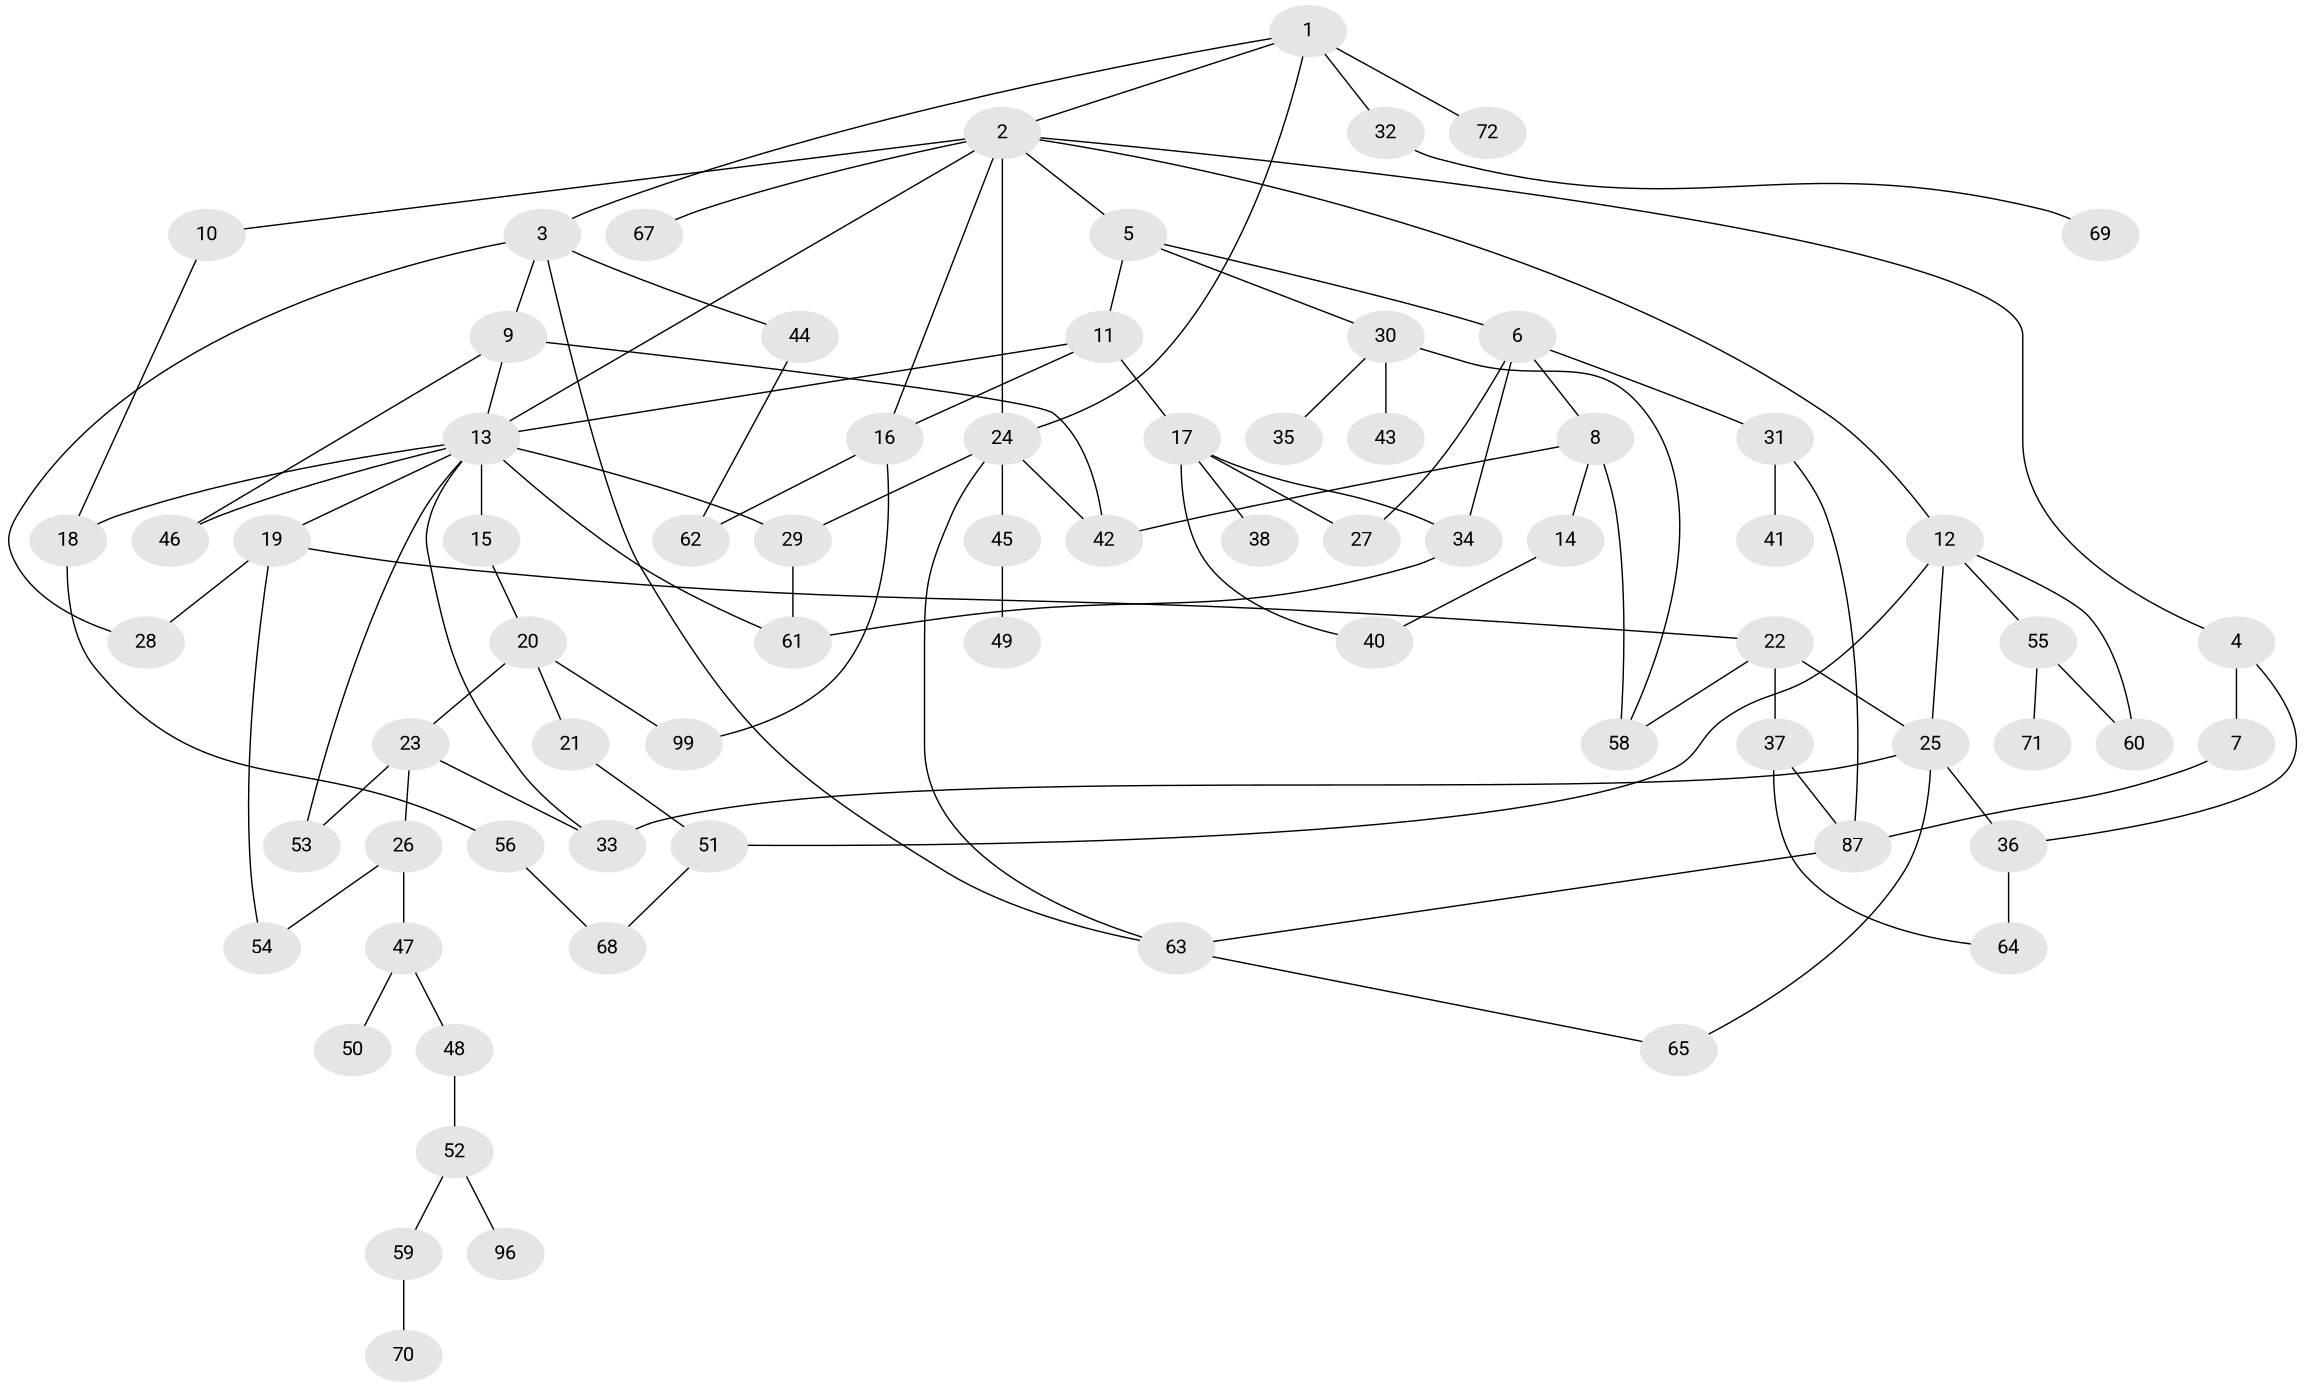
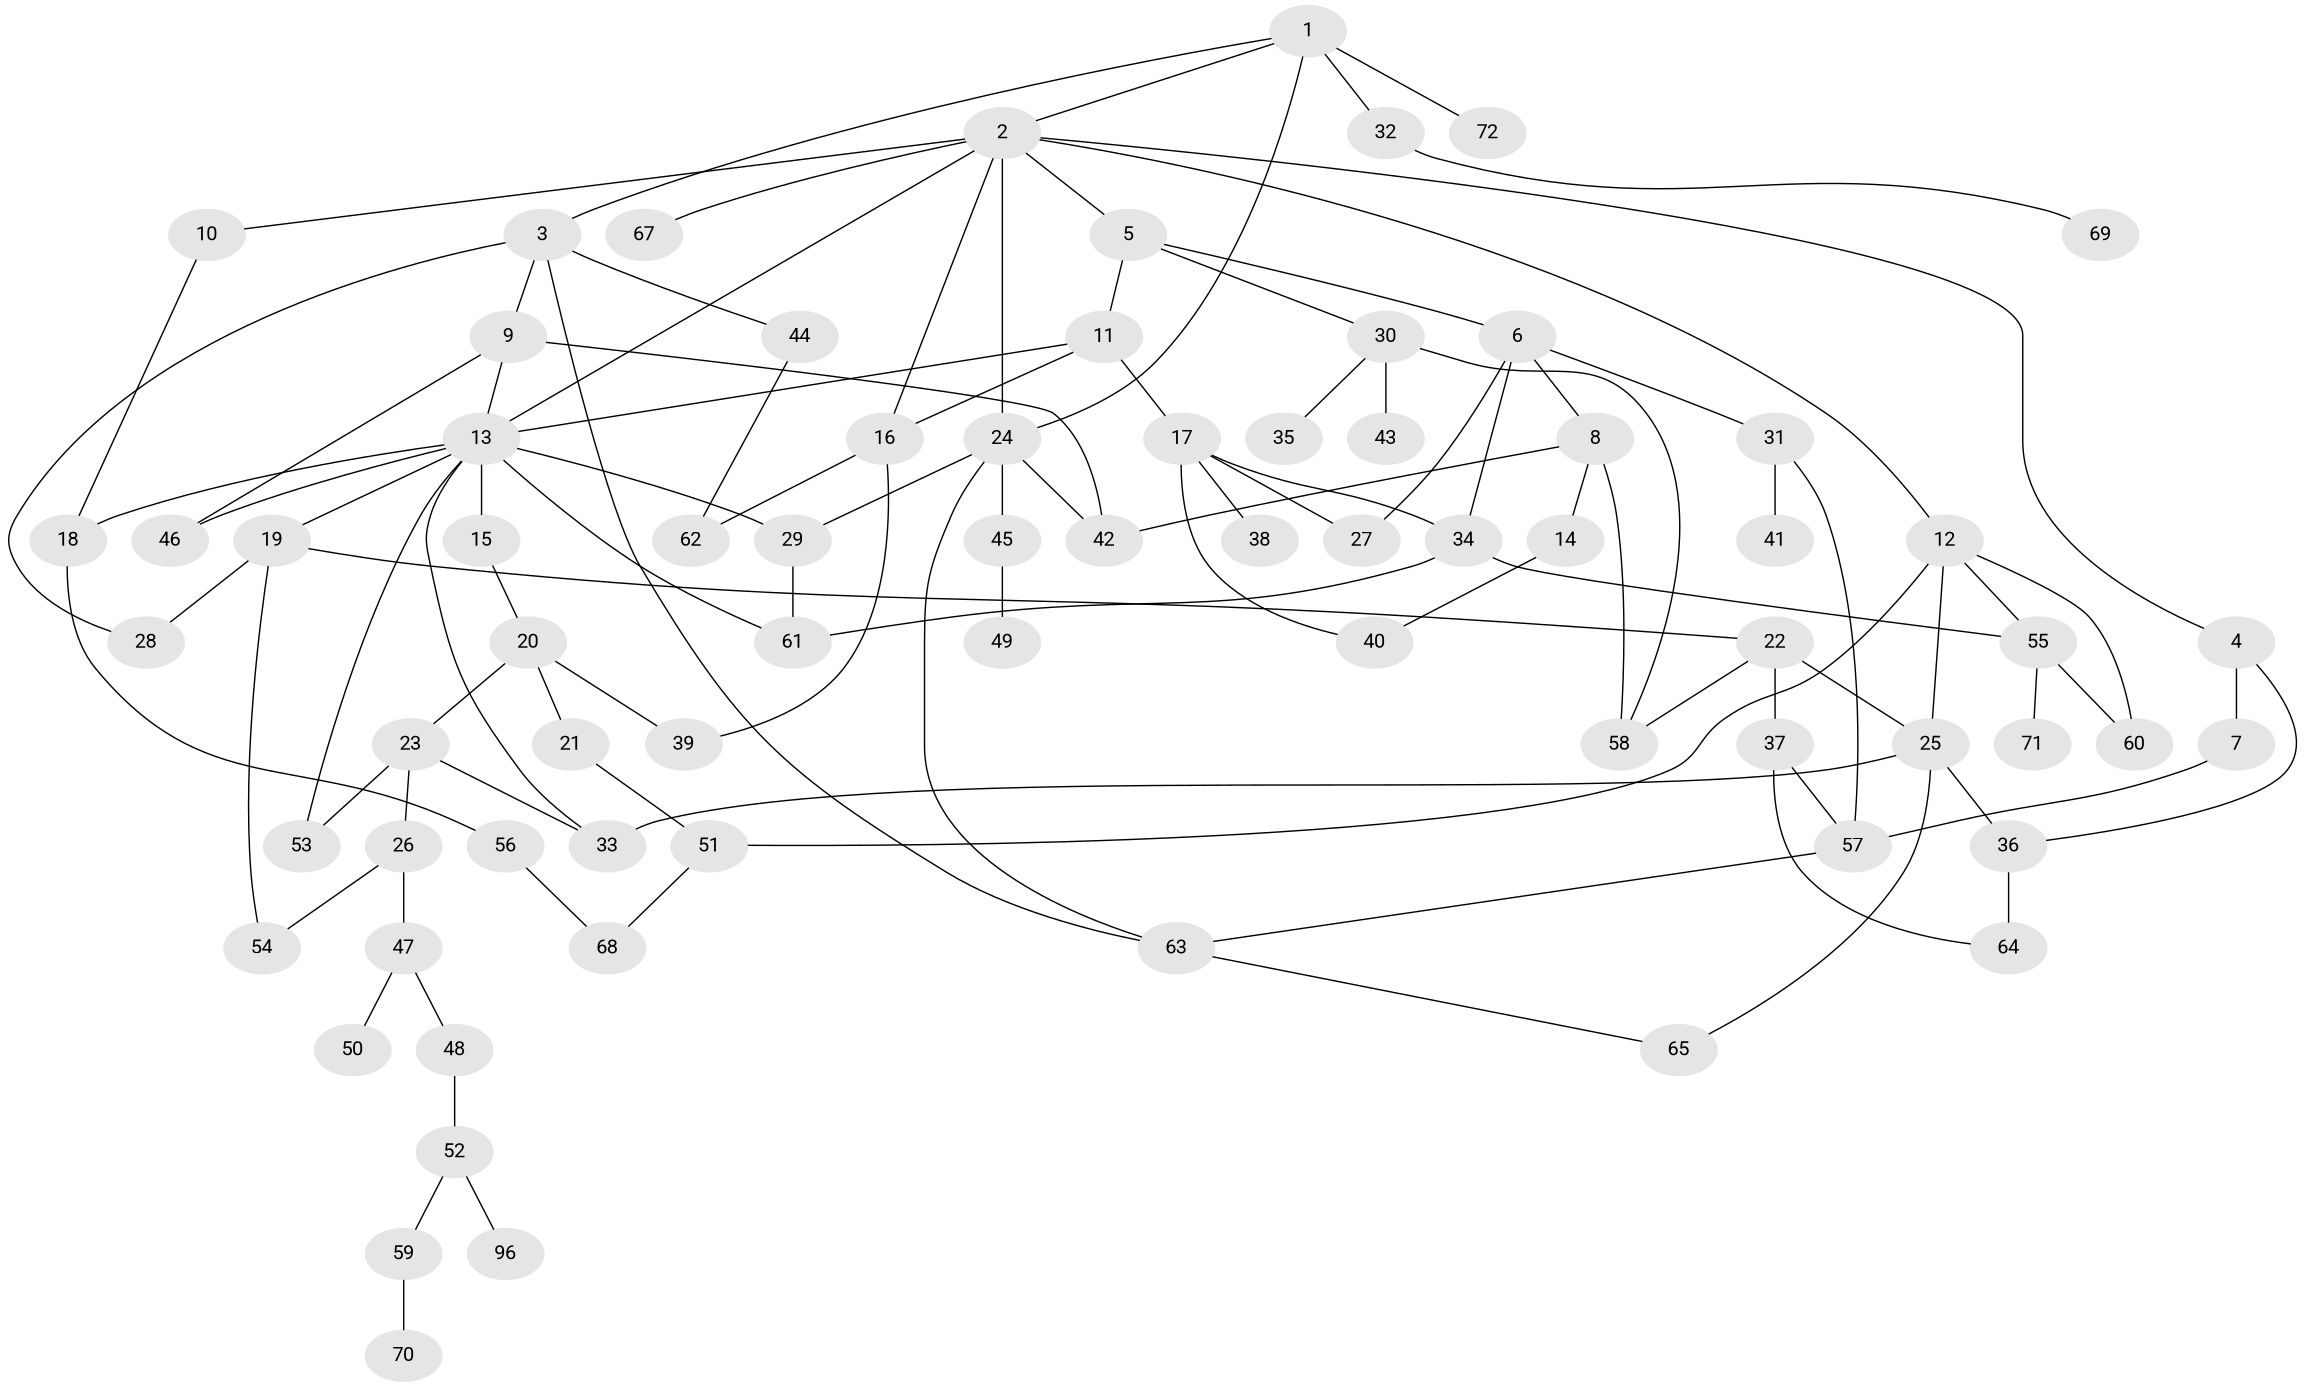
none -> (1746, 603)
(684, 744) -> (684, 744)
(1853, 846) -> (1853, 846)
